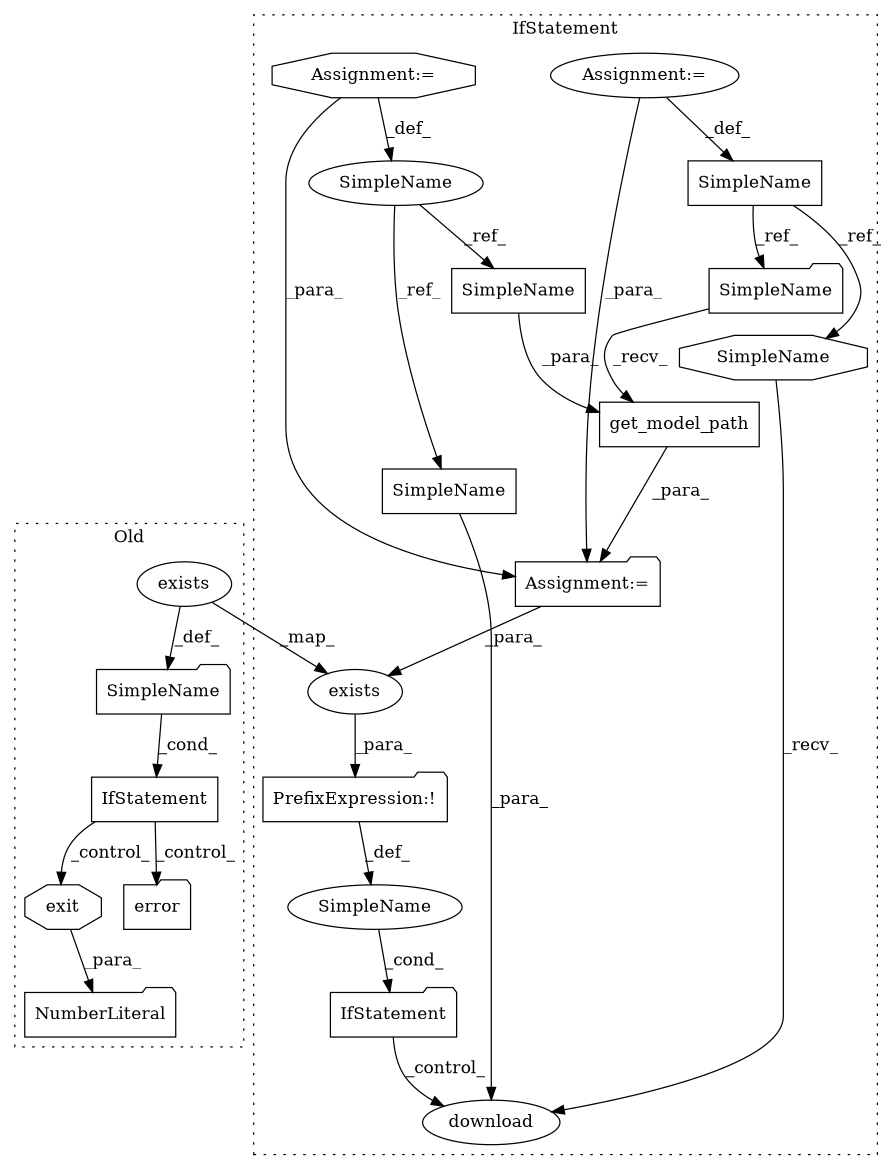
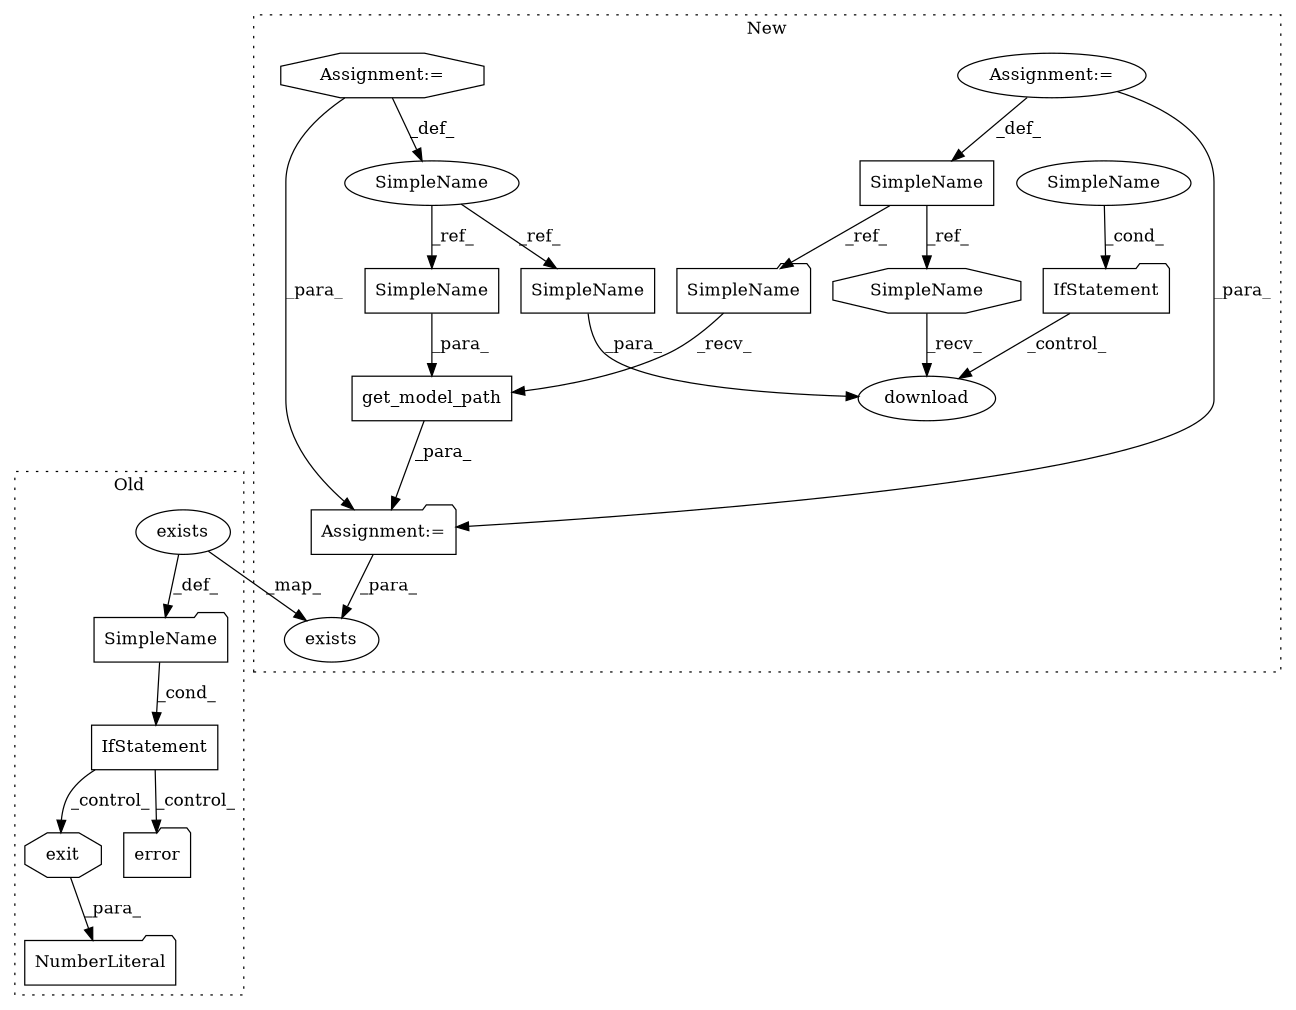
(566, 29) -> (767, 29)
(355, 799) -> none
